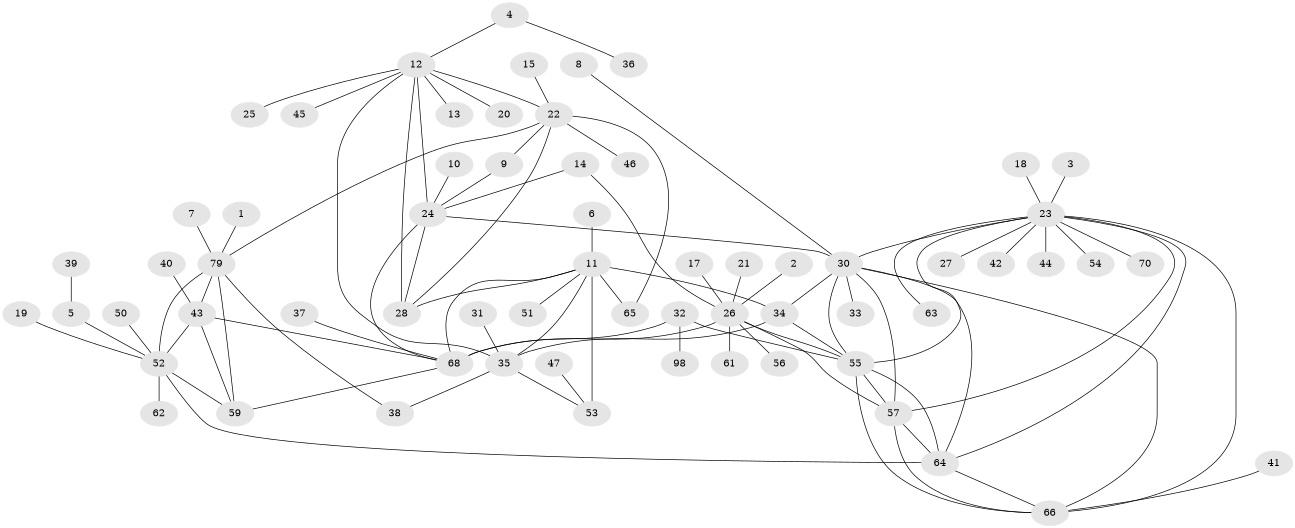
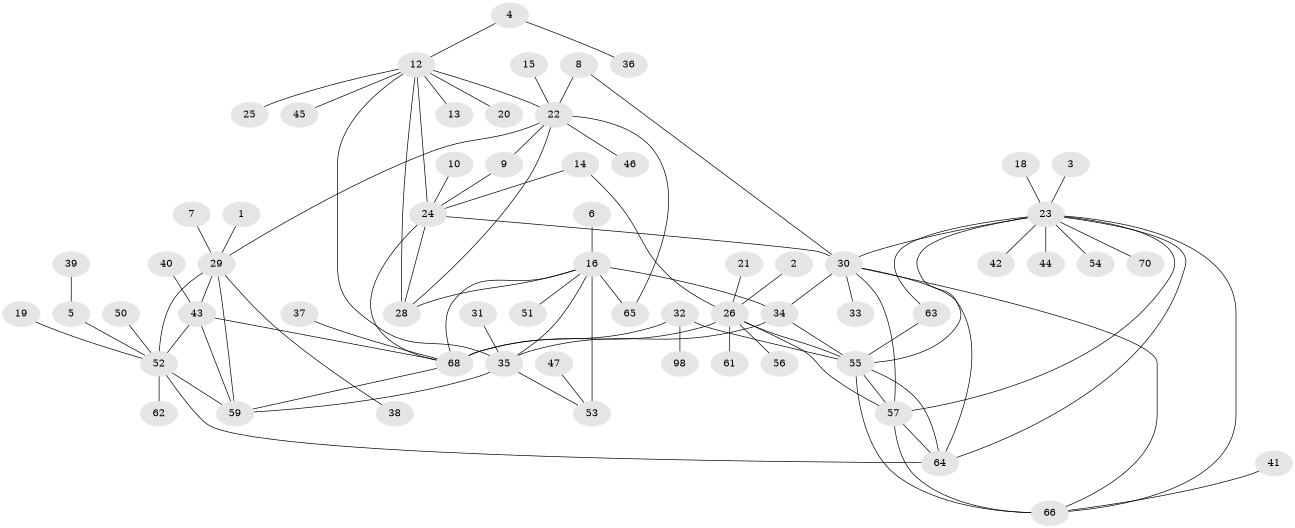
none -> (566, 90)
(216, 264) -> (216, 264)
(592, 264) -> (592, 264)
(694, 264) -> none
(946, 264) -> none
(829, 316) -> (896, 337)
(450, 389) -> (385, 397)
(995, 488) -> none
